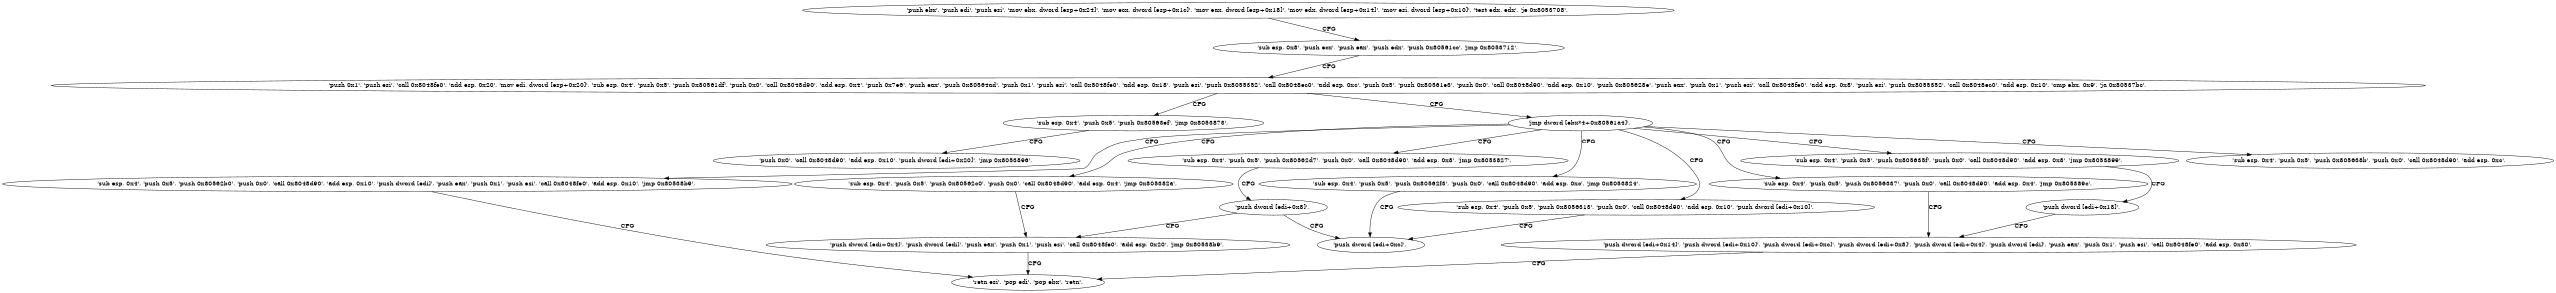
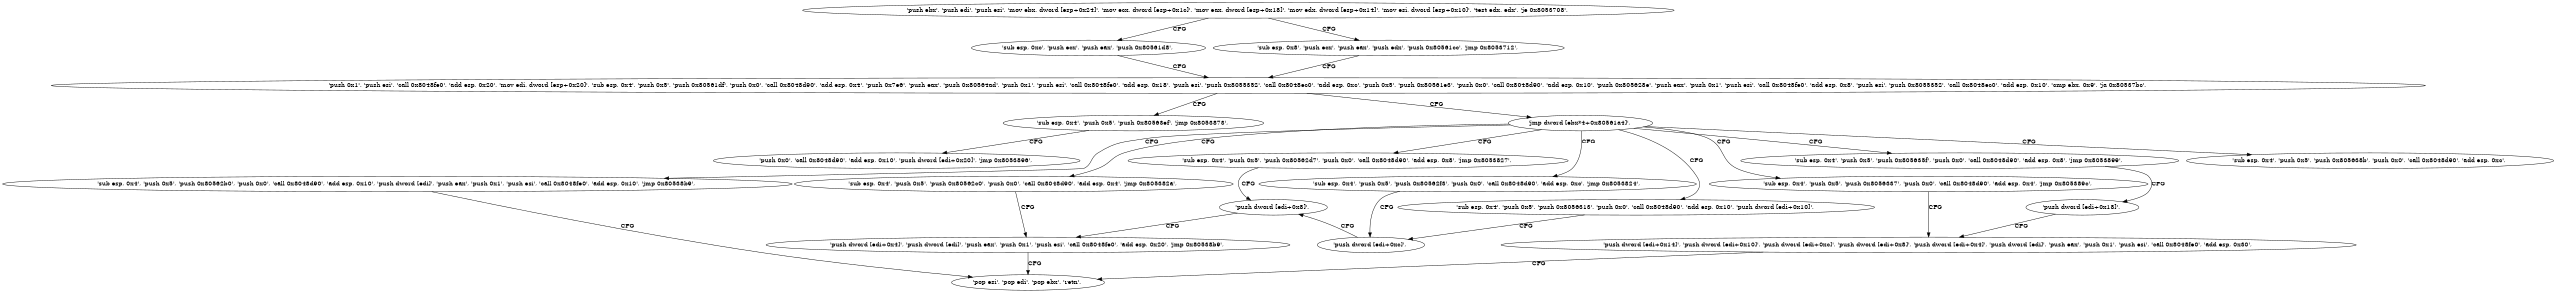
none -> (1088, 48)
(1309, 229) -> (1331, 225)
(1028, 282) -> (1028, 282)
